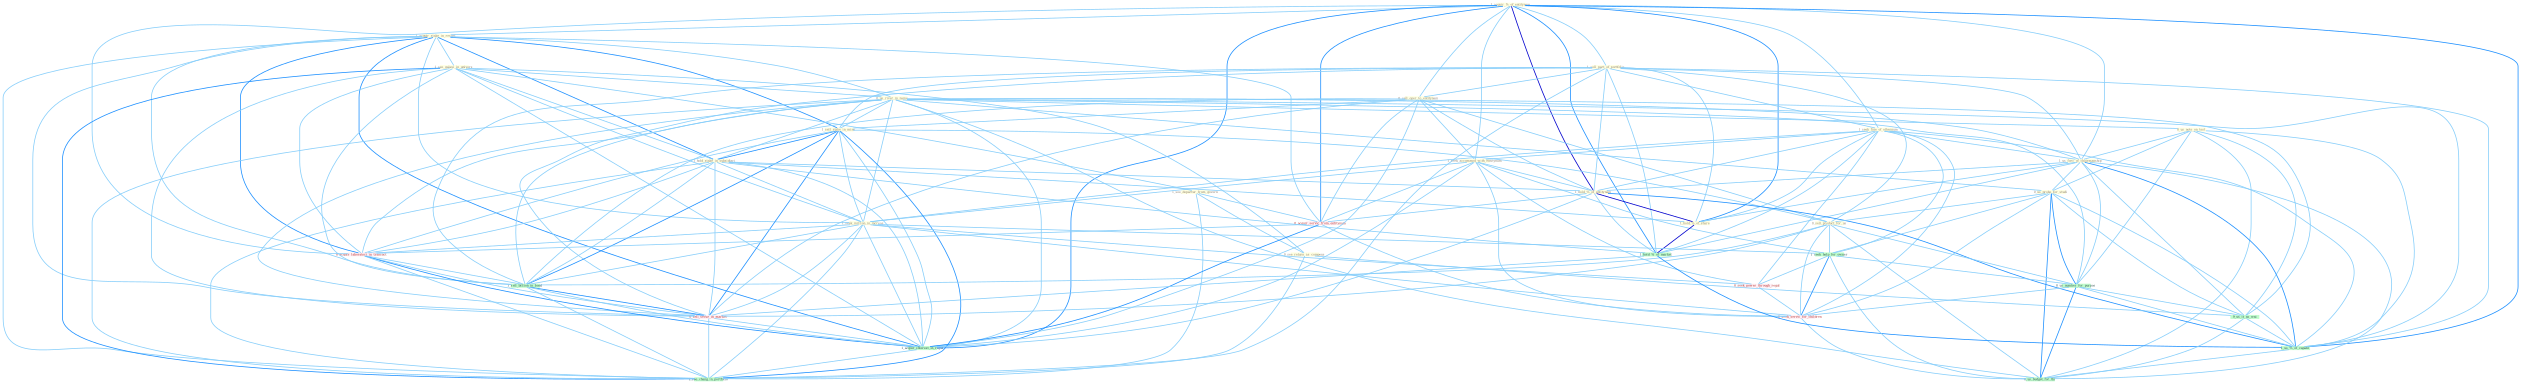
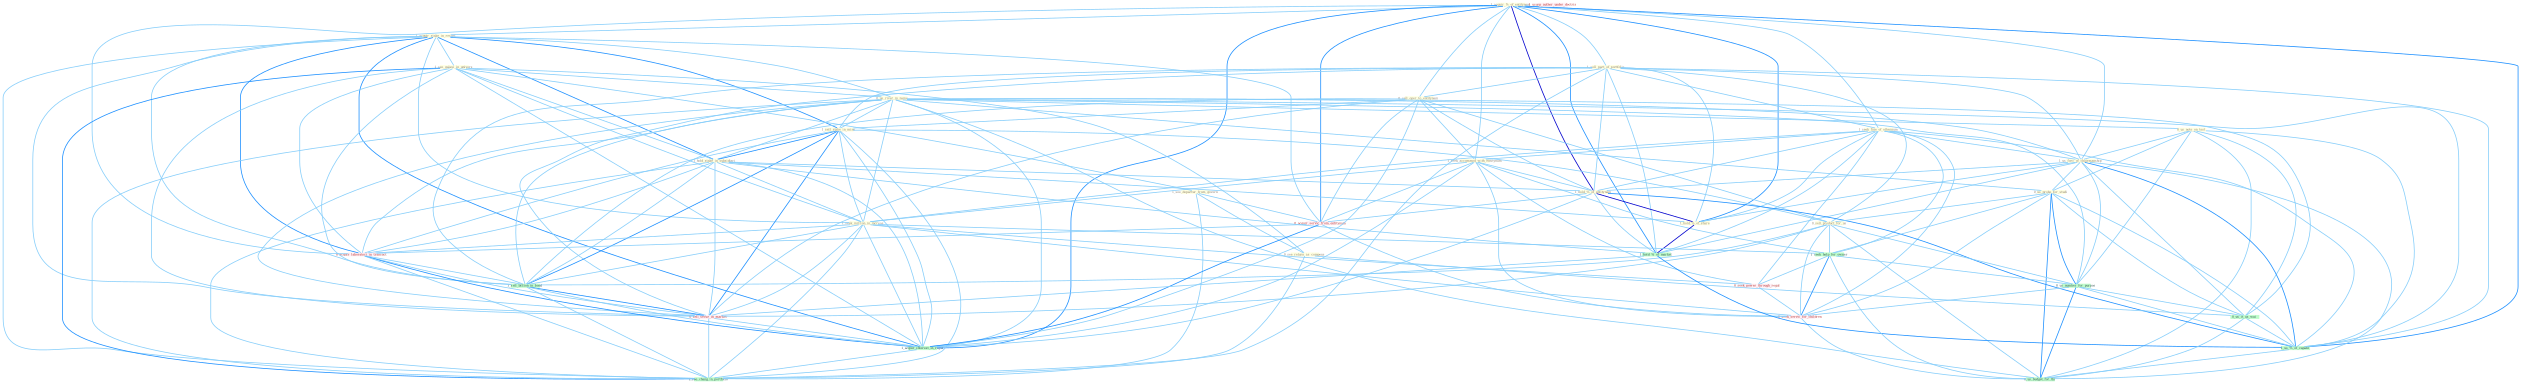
none -> (1553, 5)
(2245, 317) -> (2245, 317)
(953, 331) -> (953, 331)
